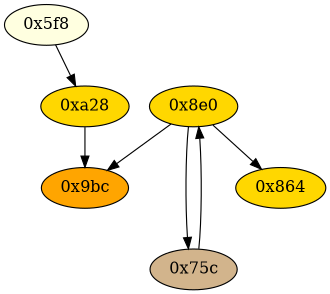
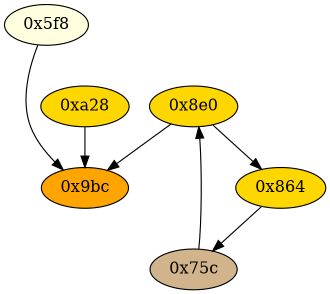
(63, 60) -> (26, 107)
(186, 182) -> (241, 225)
